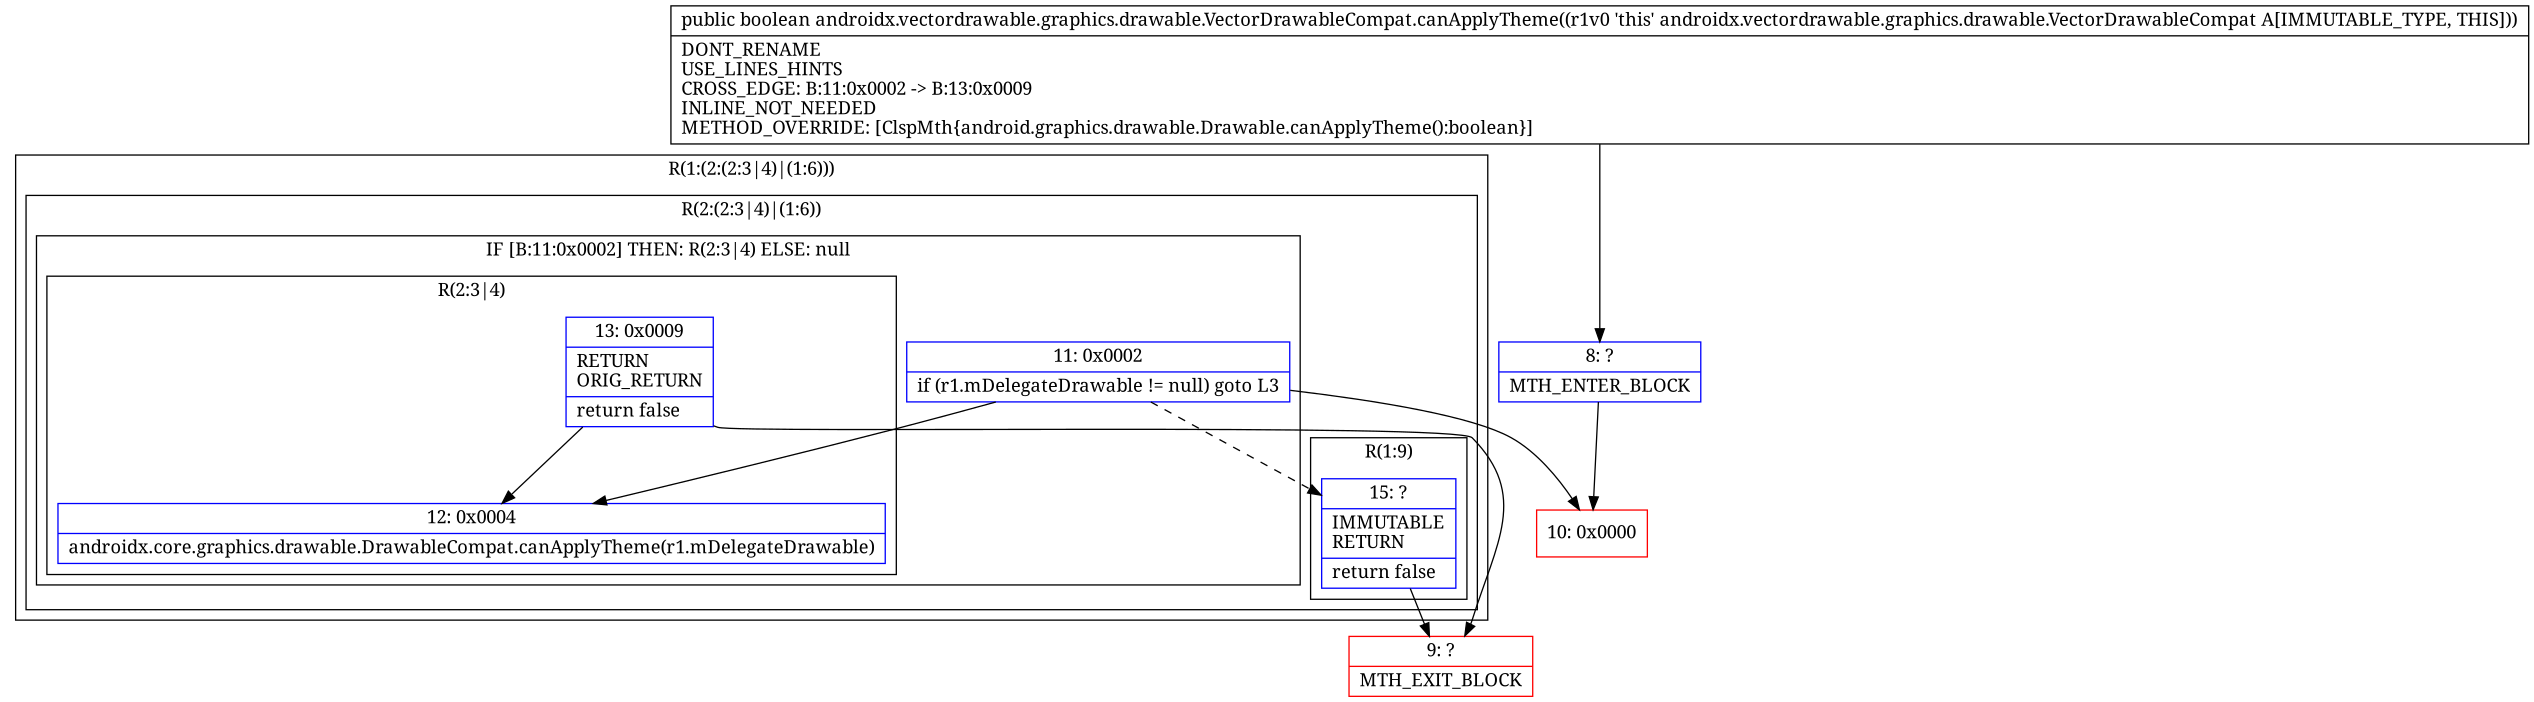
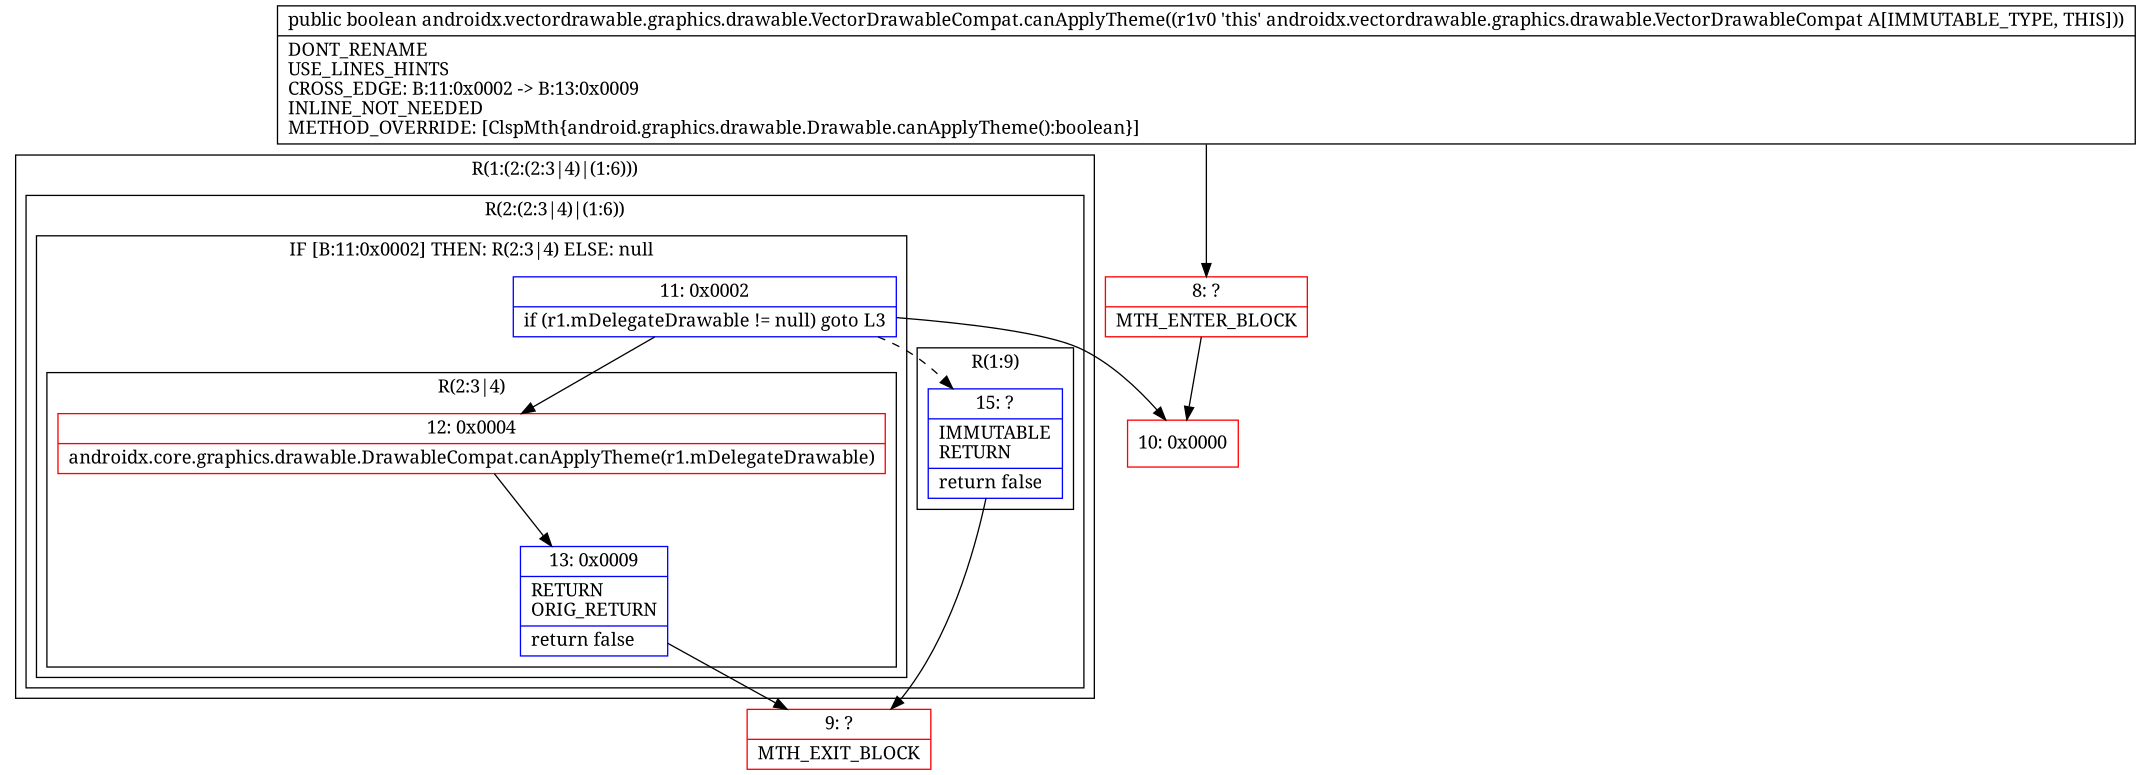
(1600, 372) -> (1206, 307)
(547, 461) -> (519, 505)
(472, 533) -> (472, 444)
